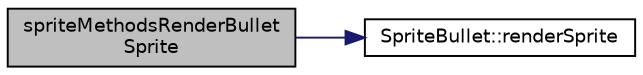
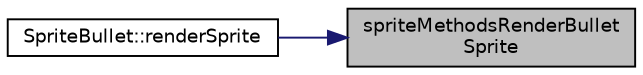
(320, 38) -> (303, 38)
